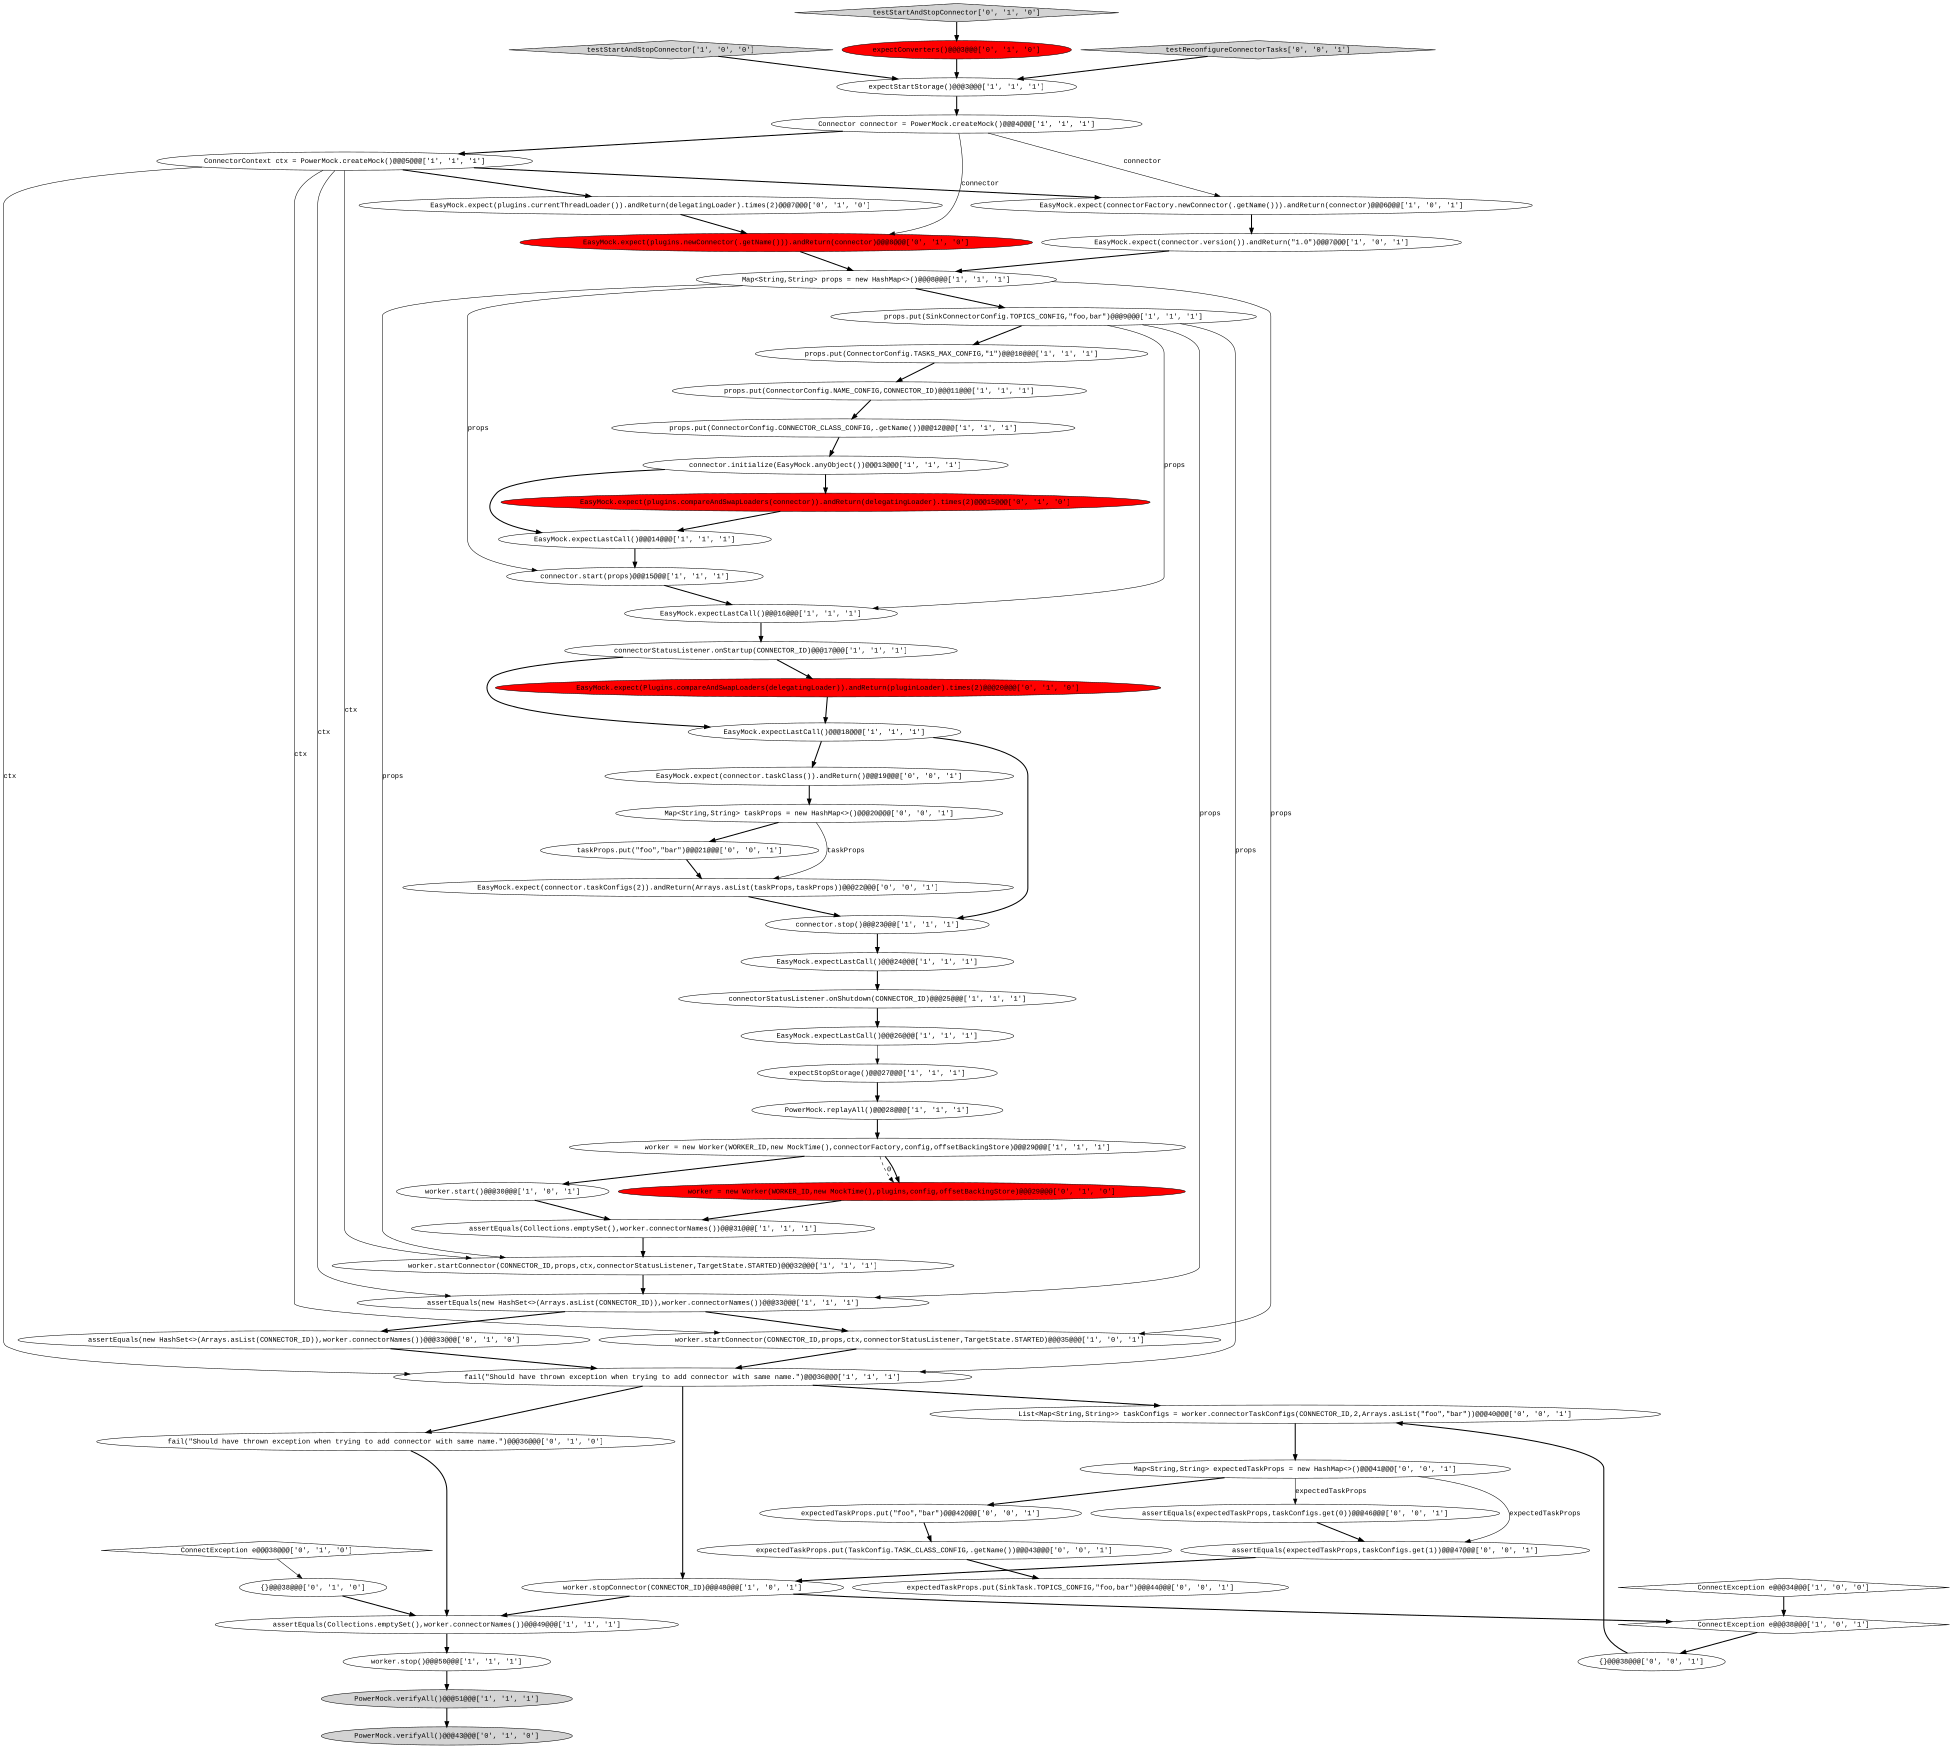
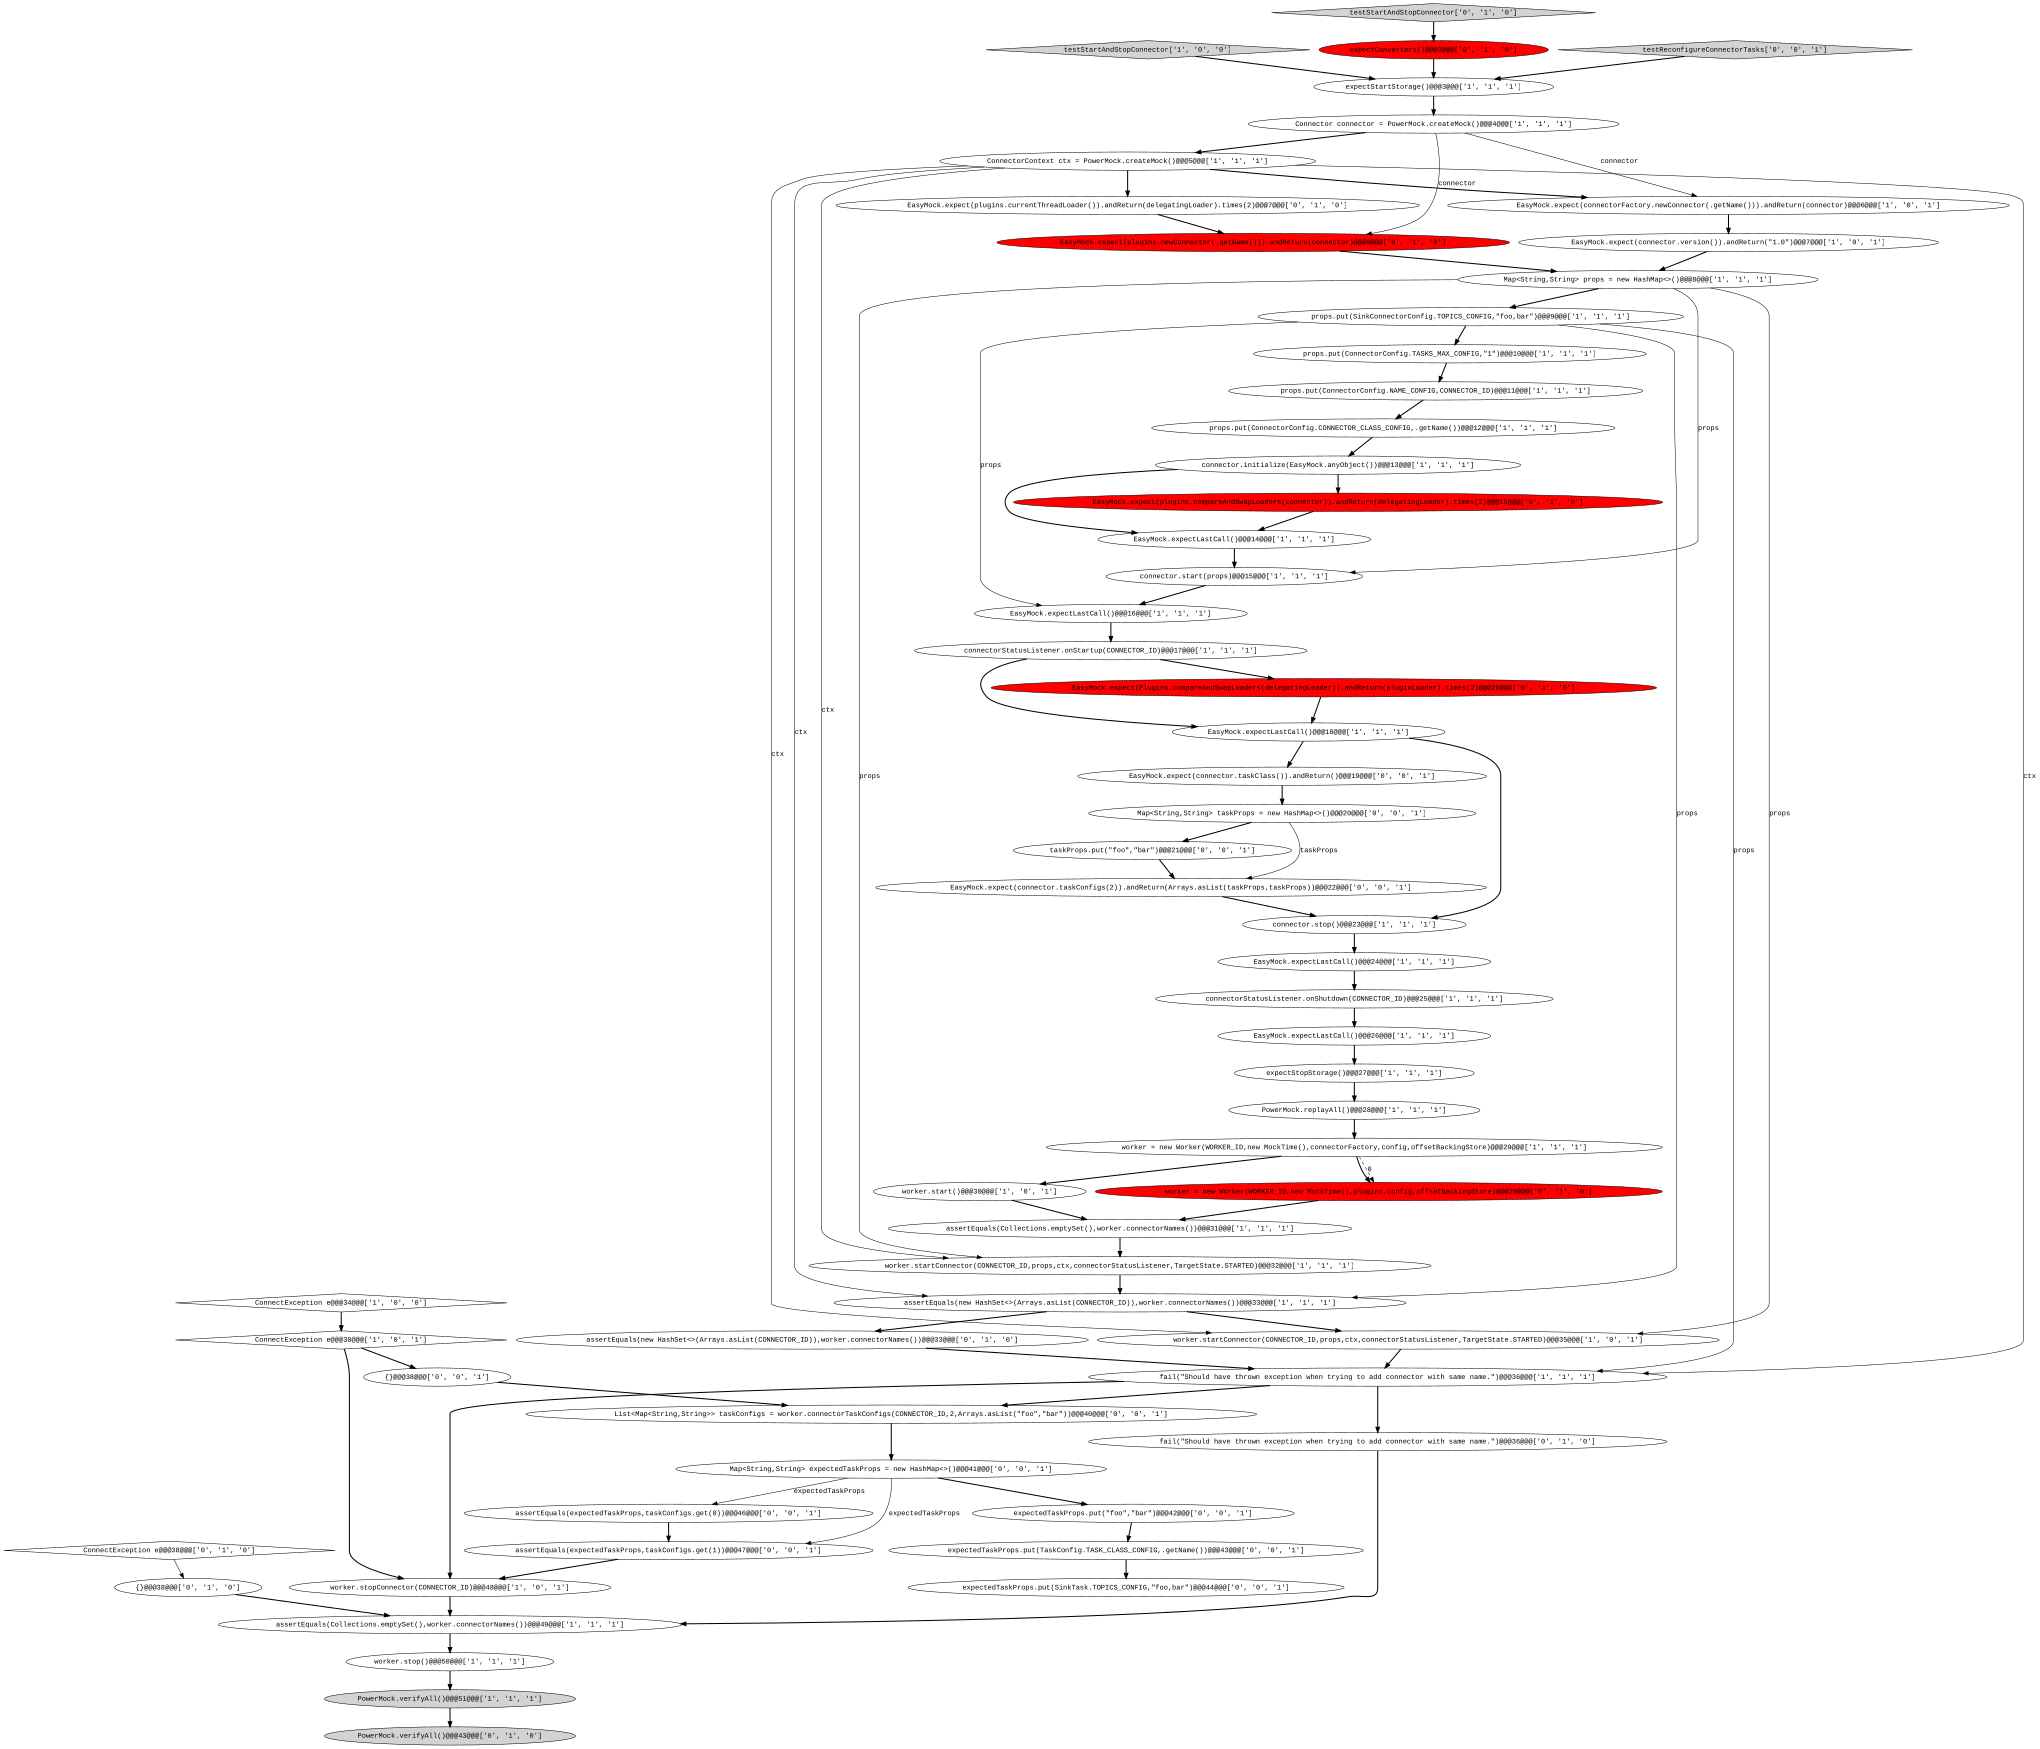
(877, 1052) -> (1354, 1052)
(1230, 1610) -> (349, 1479)
